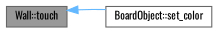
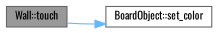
(92, 9) -> (81, 24)
